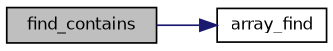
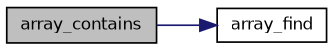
(82, 25) -> (82, 25)
